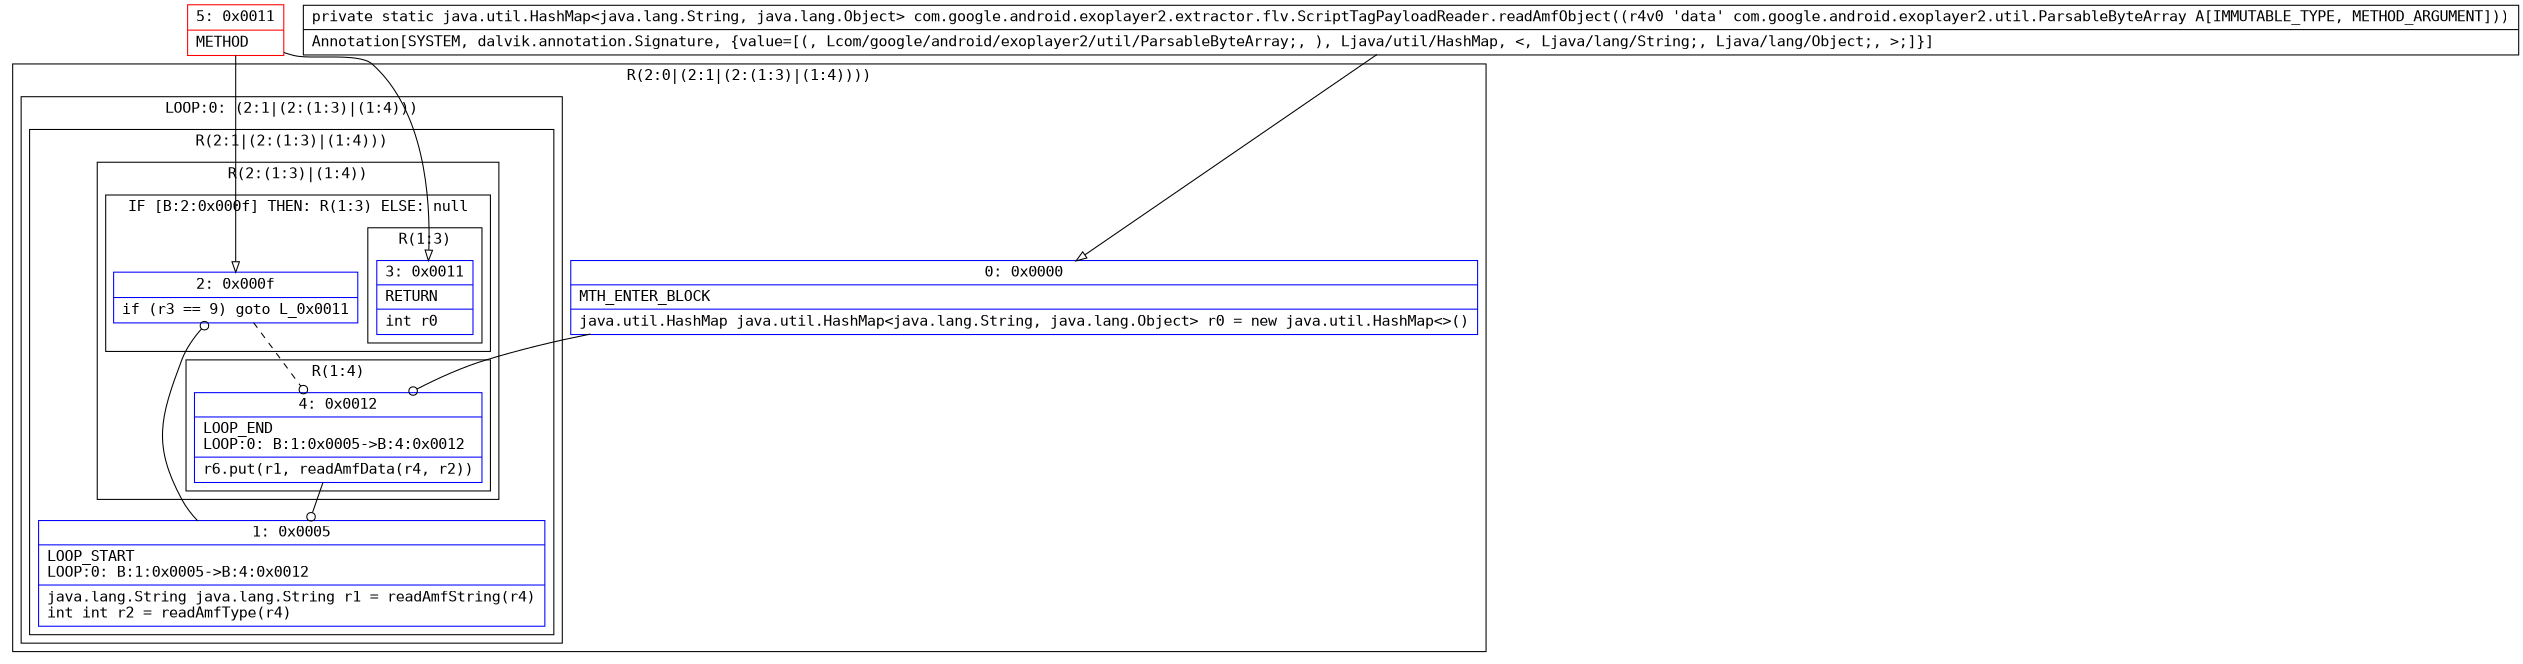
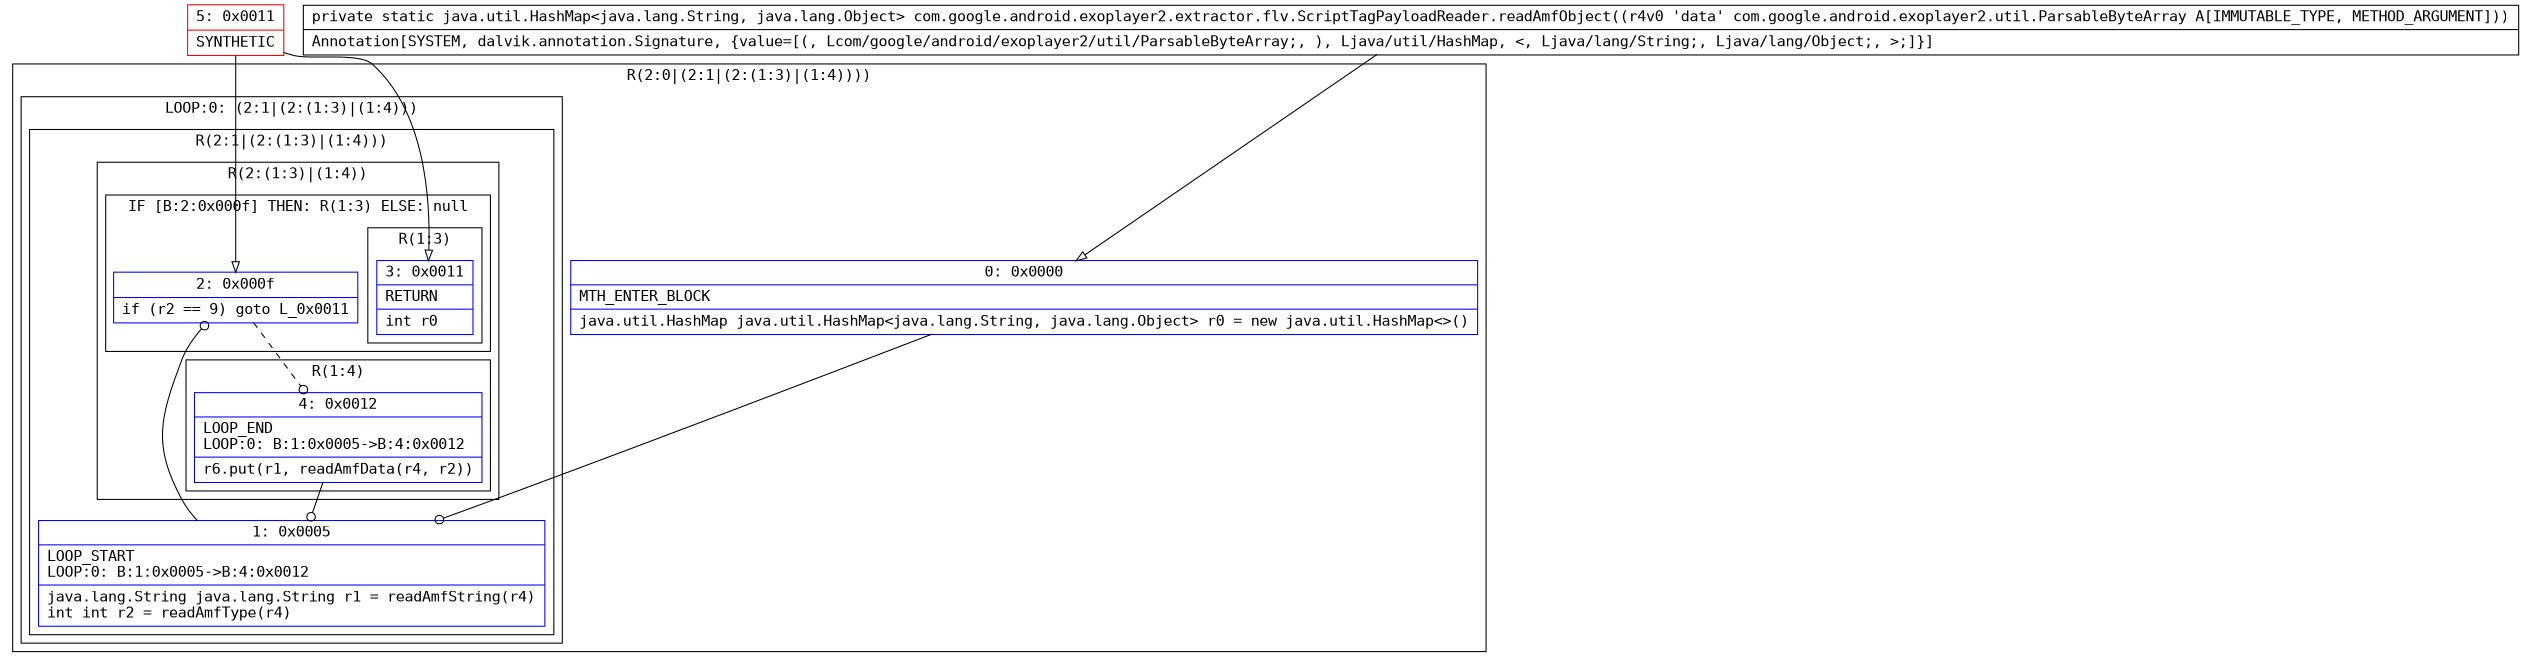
(222, 42) -> (236, 42)
(236, 310) -> (236, 310)
(506, 354) -> (688, 427)
